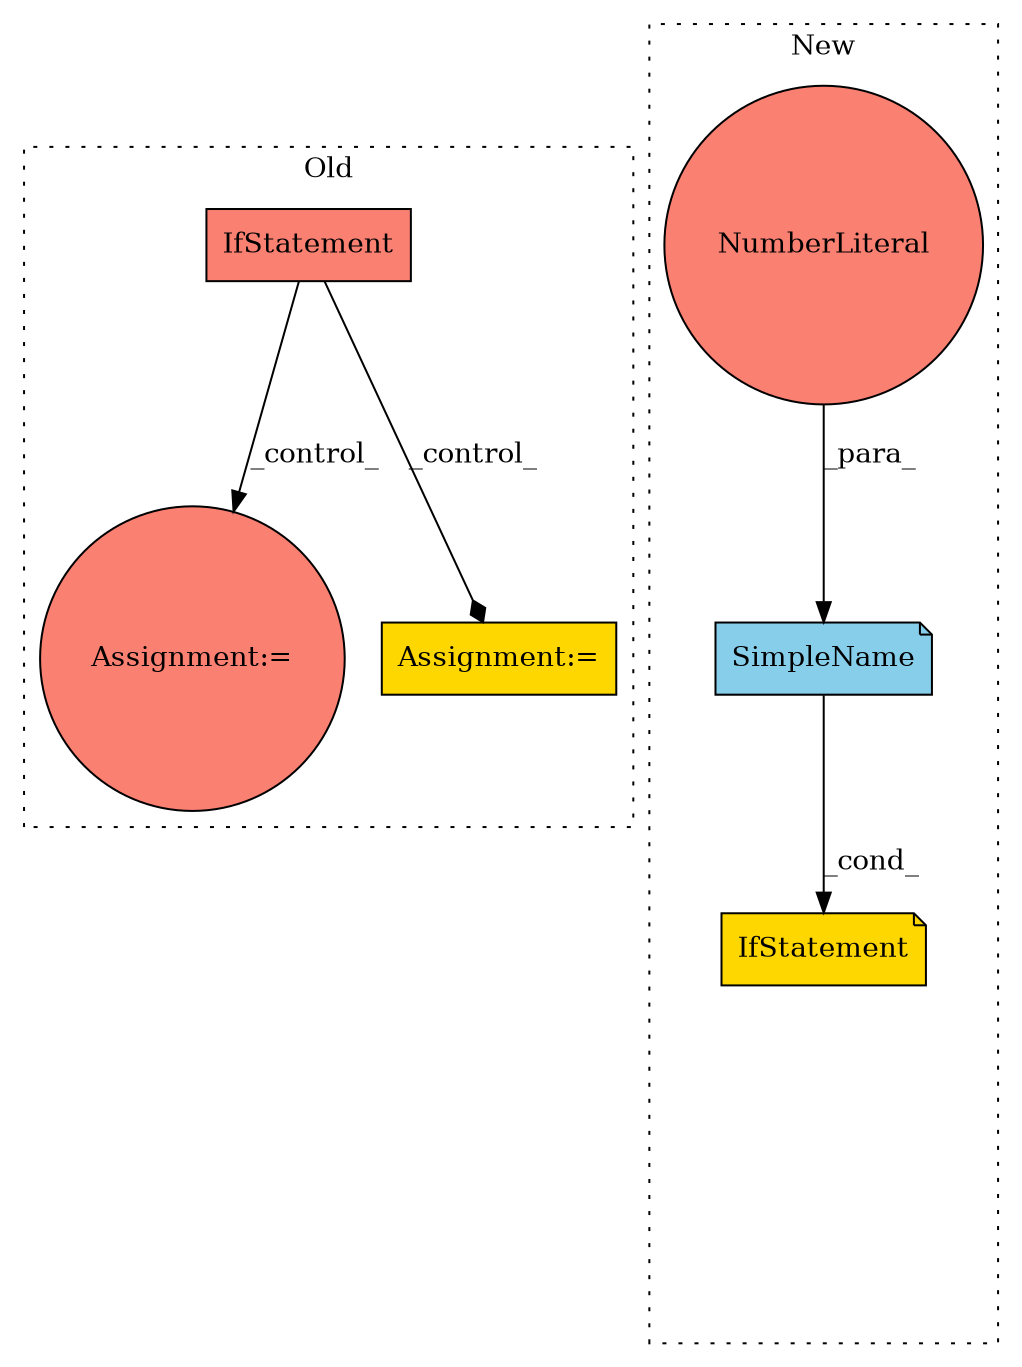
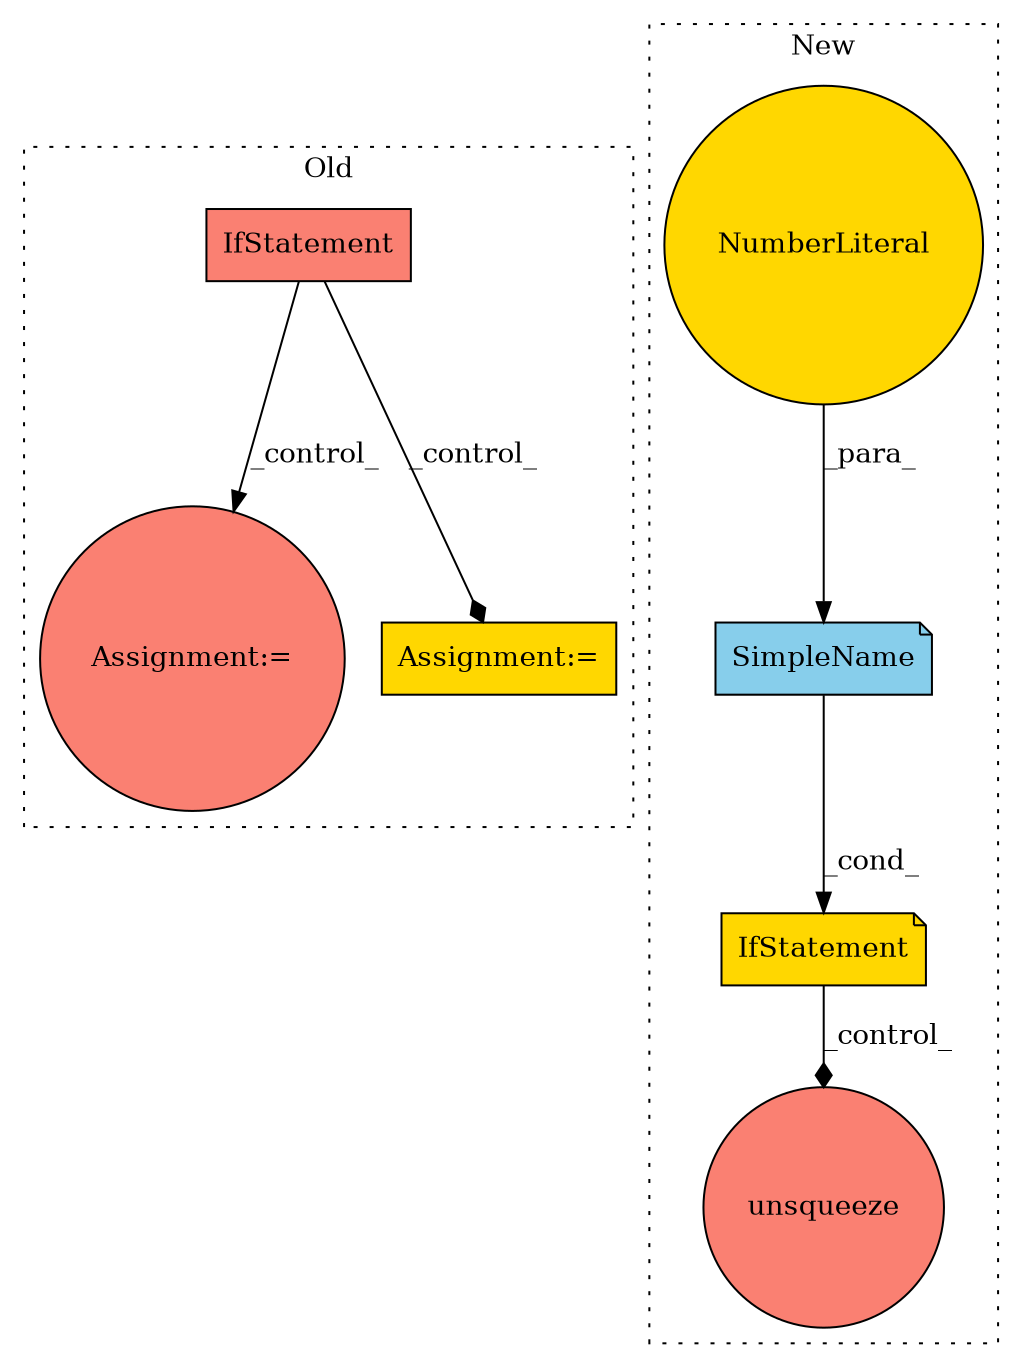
(824, 245) -> (824, 245)
none -> (824, 1207)
